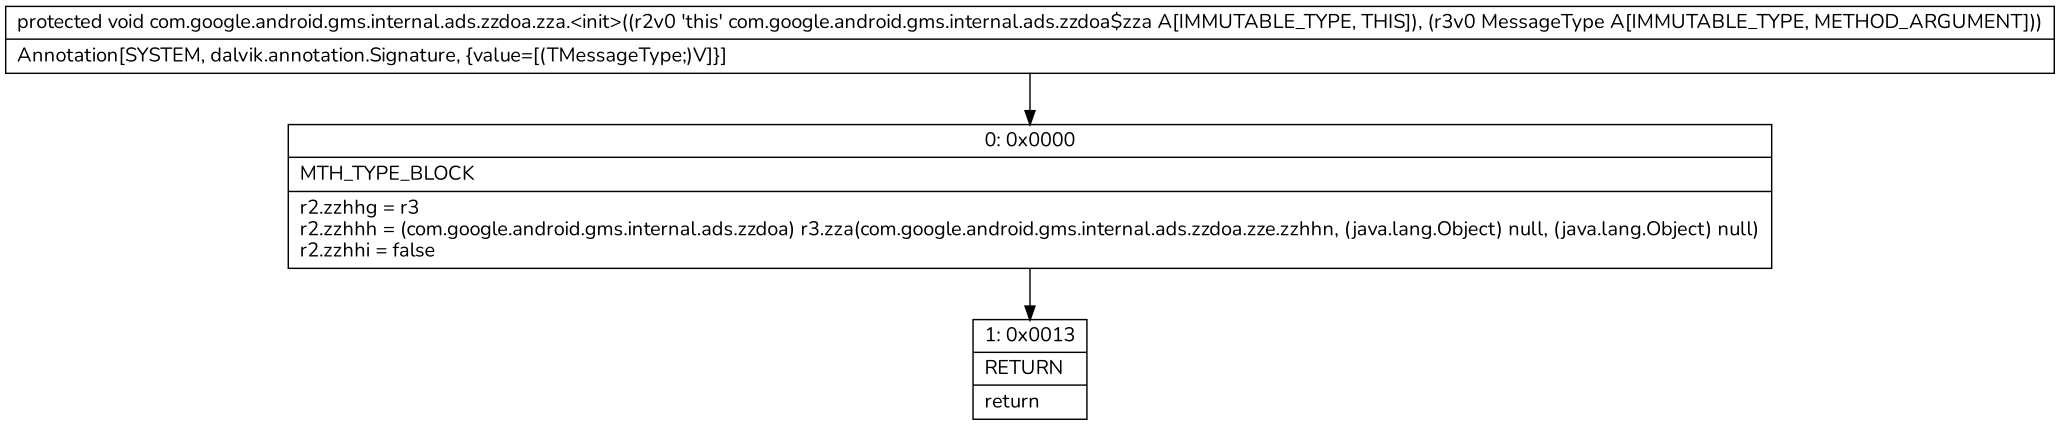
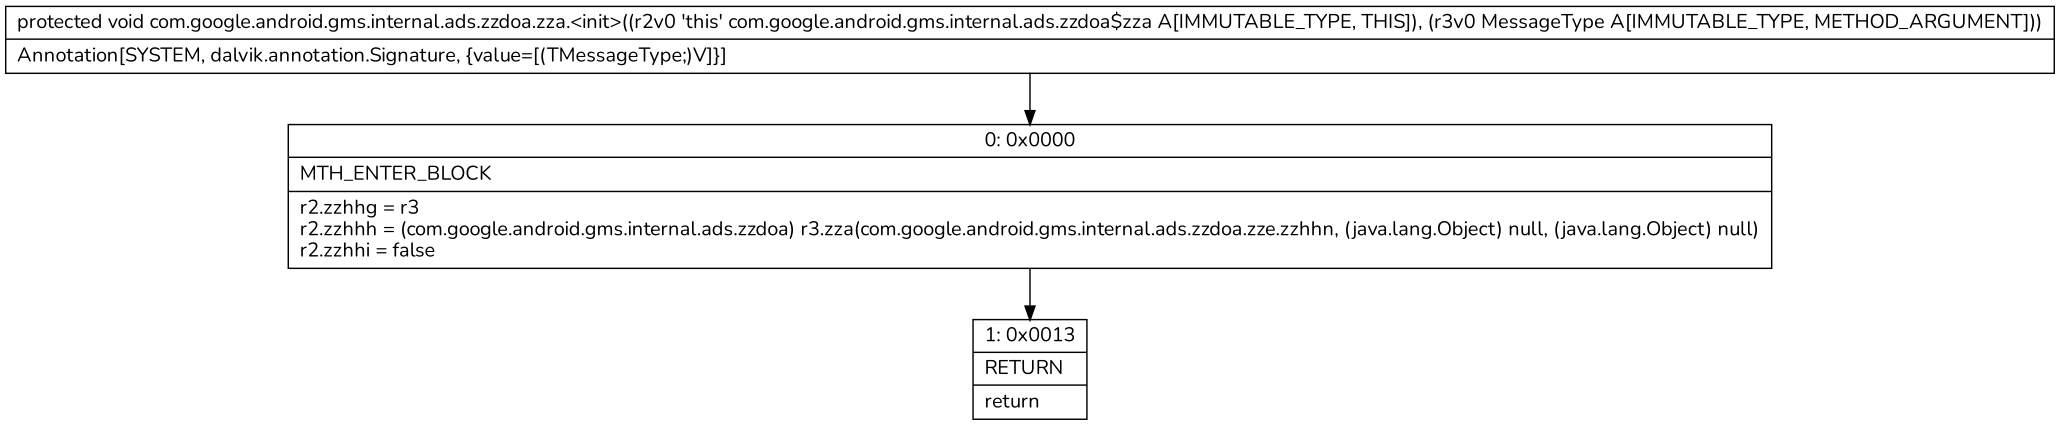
(388, 174) -> (396, 174)
